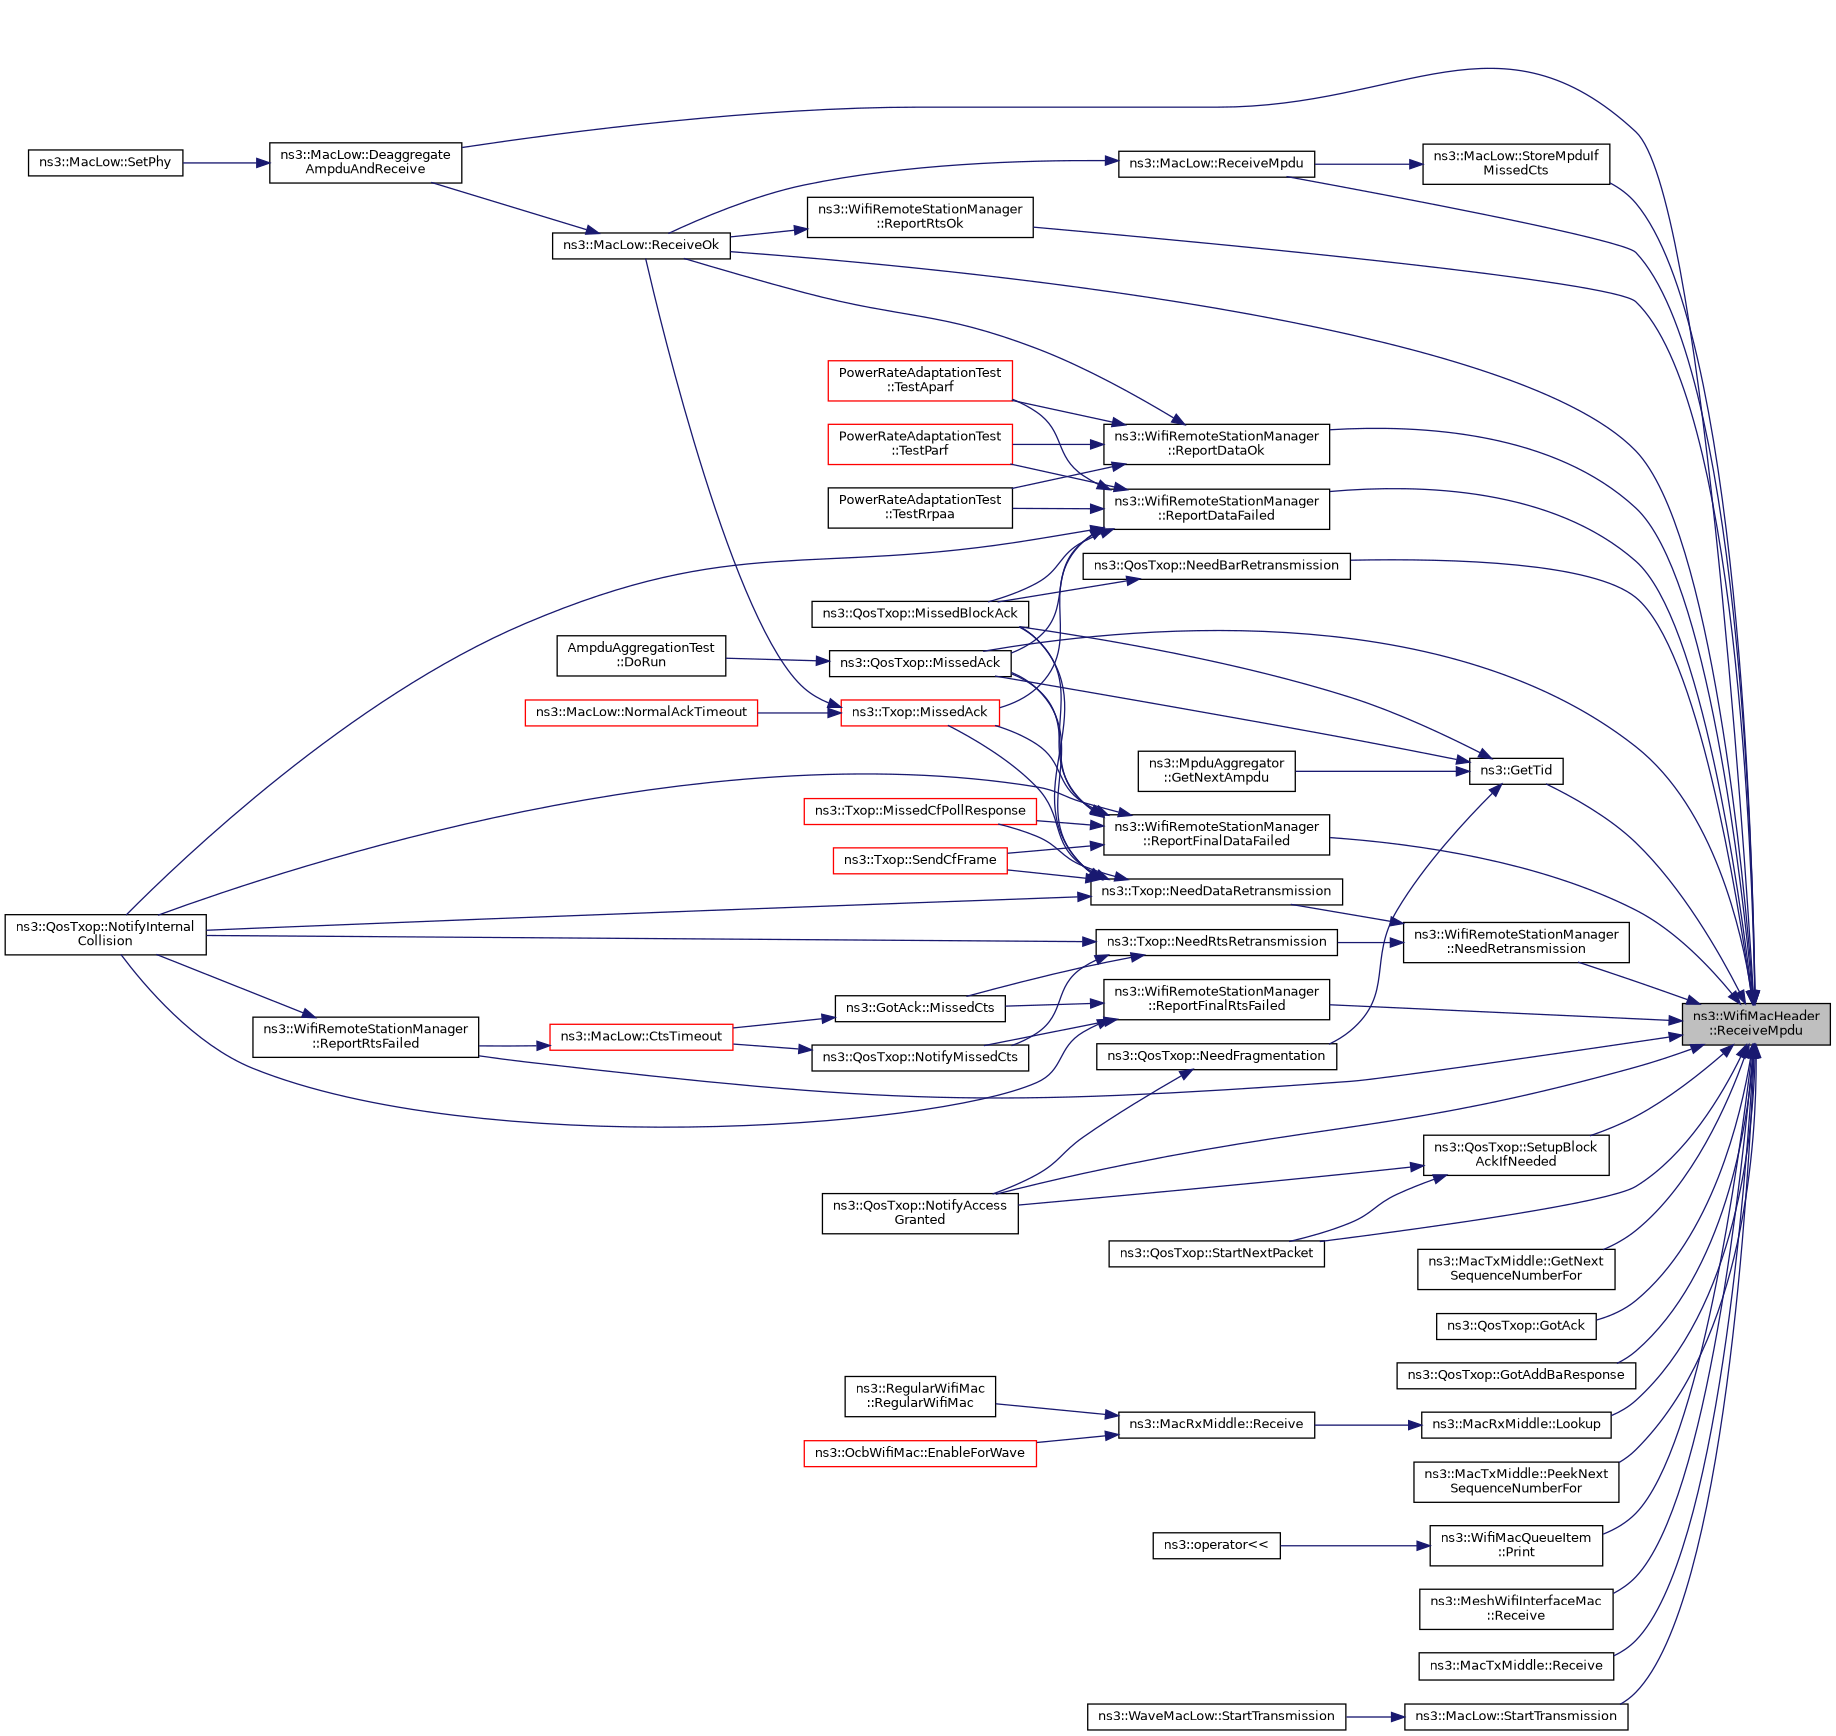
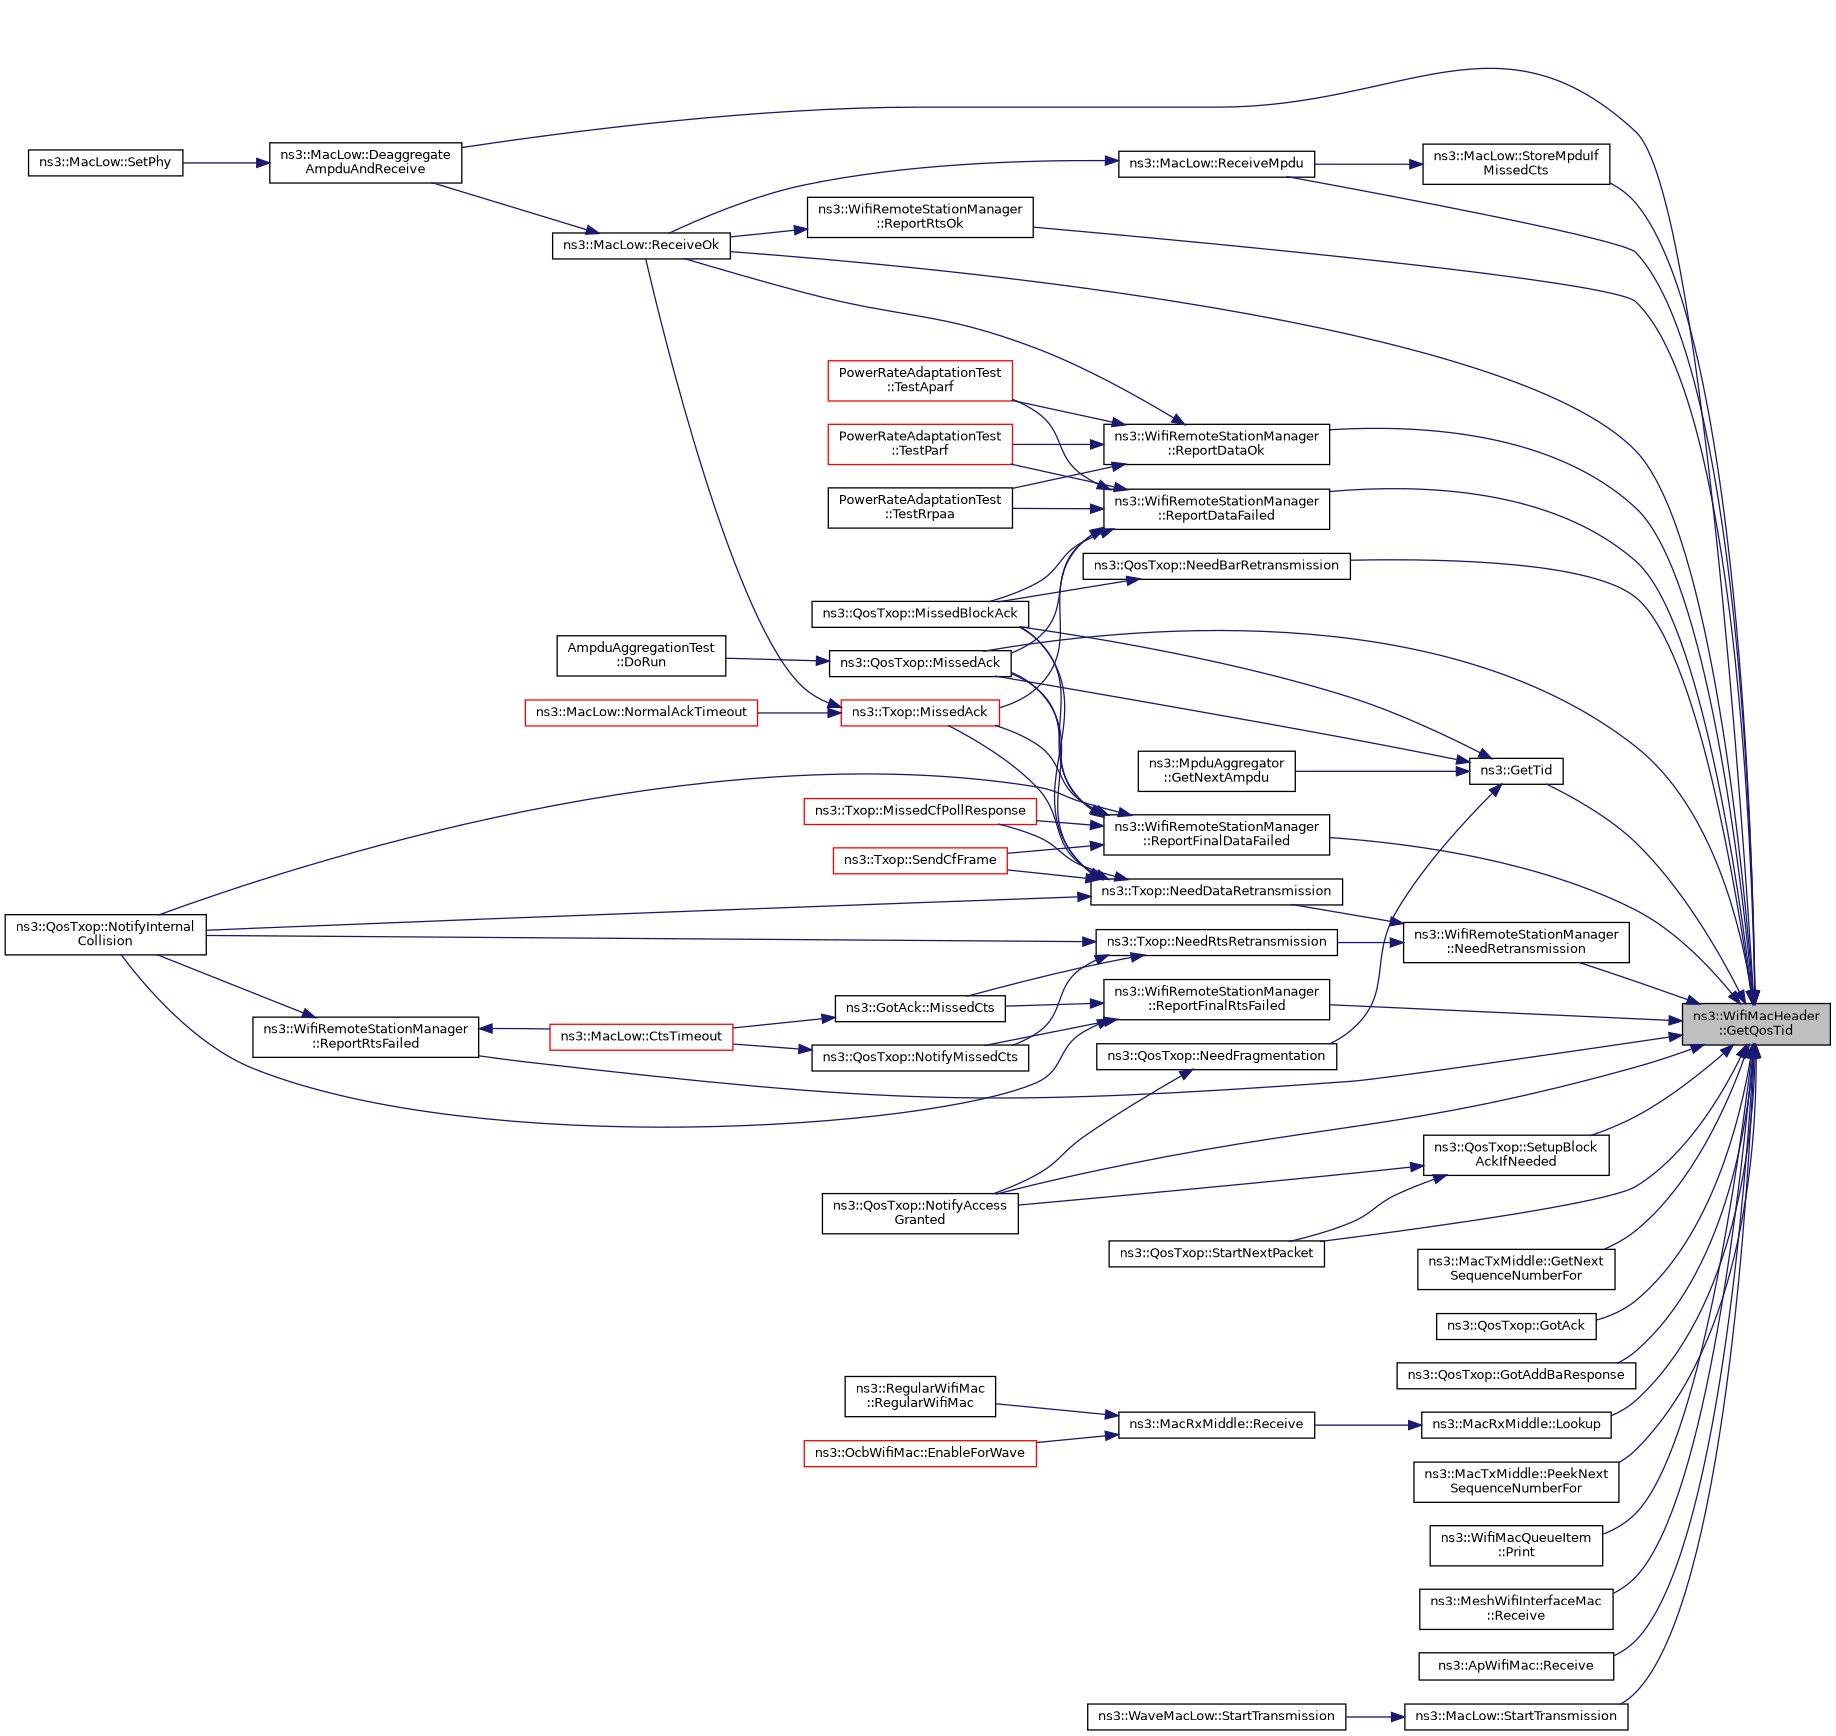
(562, 609) -> none
(1756, 1024) -> (1756, 1024)
(508, 1046) -> (521, 1029)
(1217, 1546) -> none
(1516, 1666) -> (1516, 1666)
